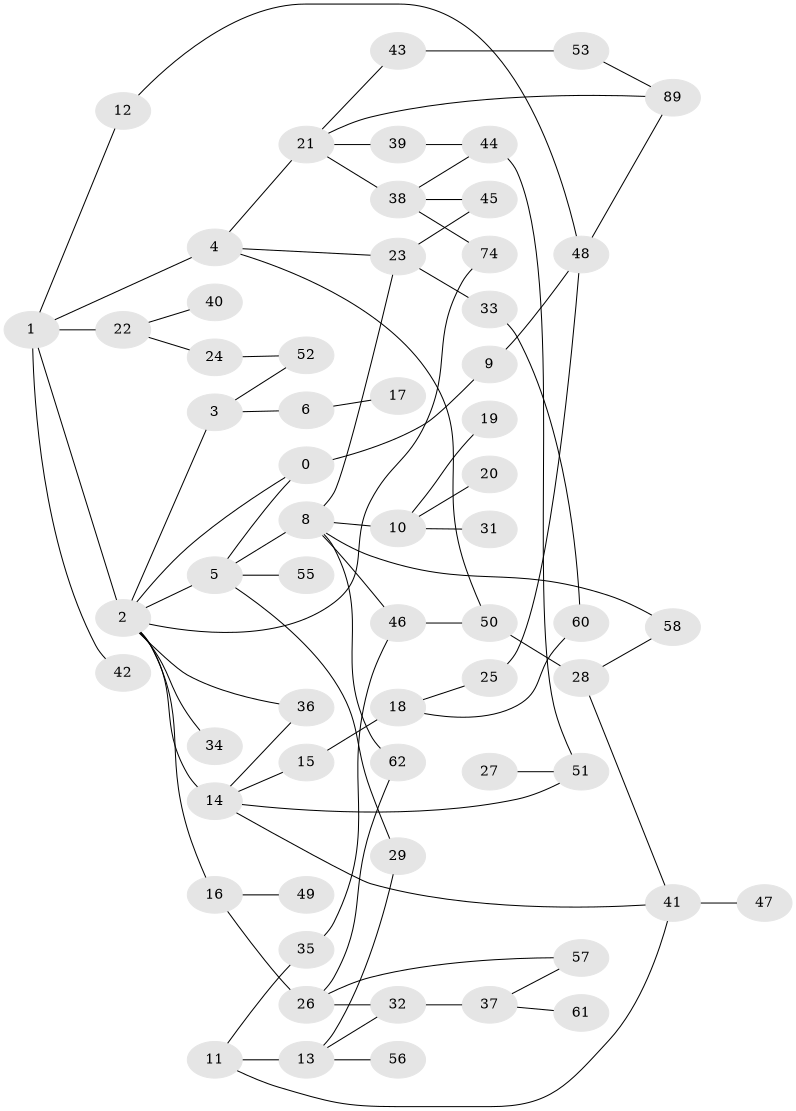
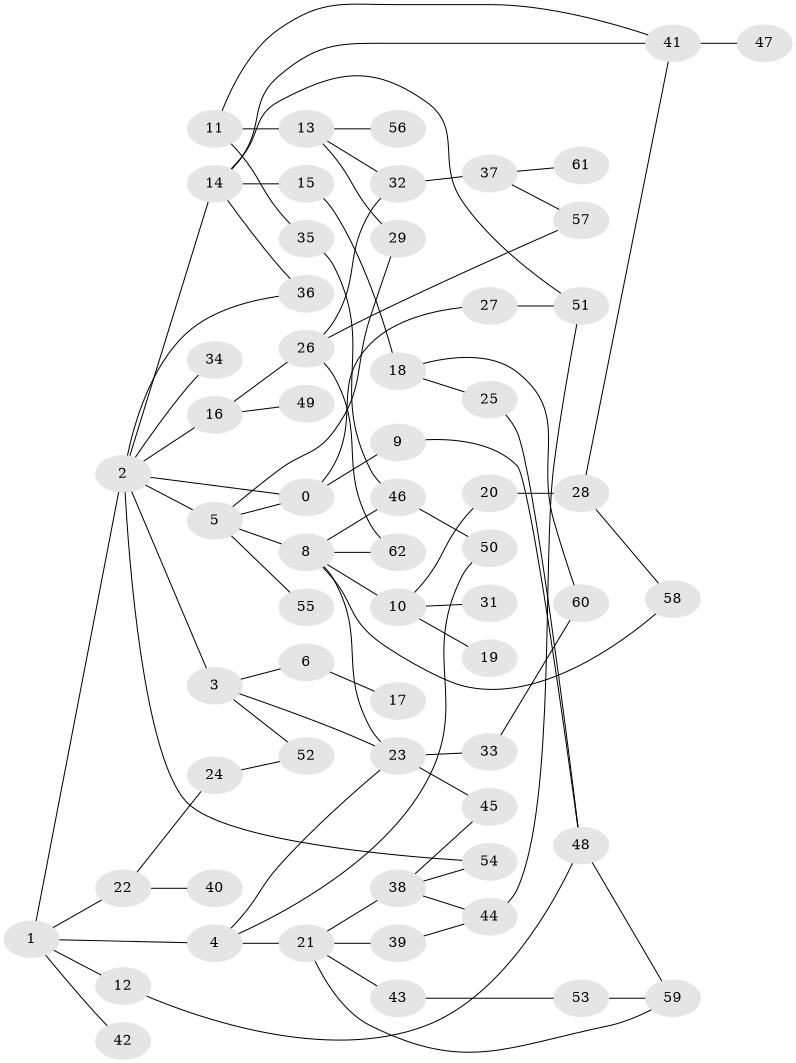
(673, 98) -> (673, 998)
(490, 255) -> (490, 862)
none -> (371, 344)
(536, 651) -> (537, 493)
none -> (308, 718)
